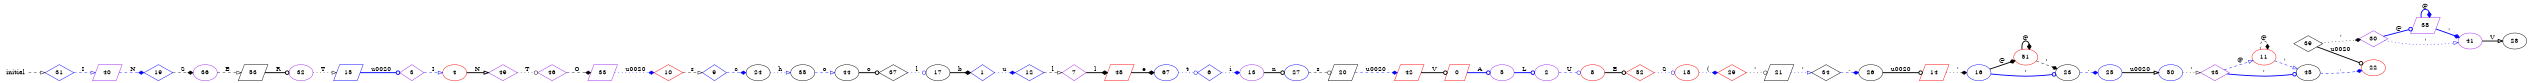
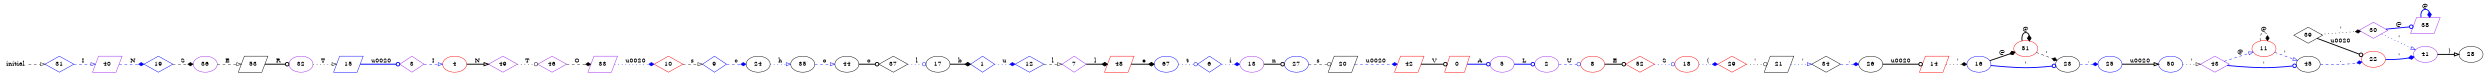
(2445, 32) -> (2397, 59)
(2492, 38) -> (2450, 51)
